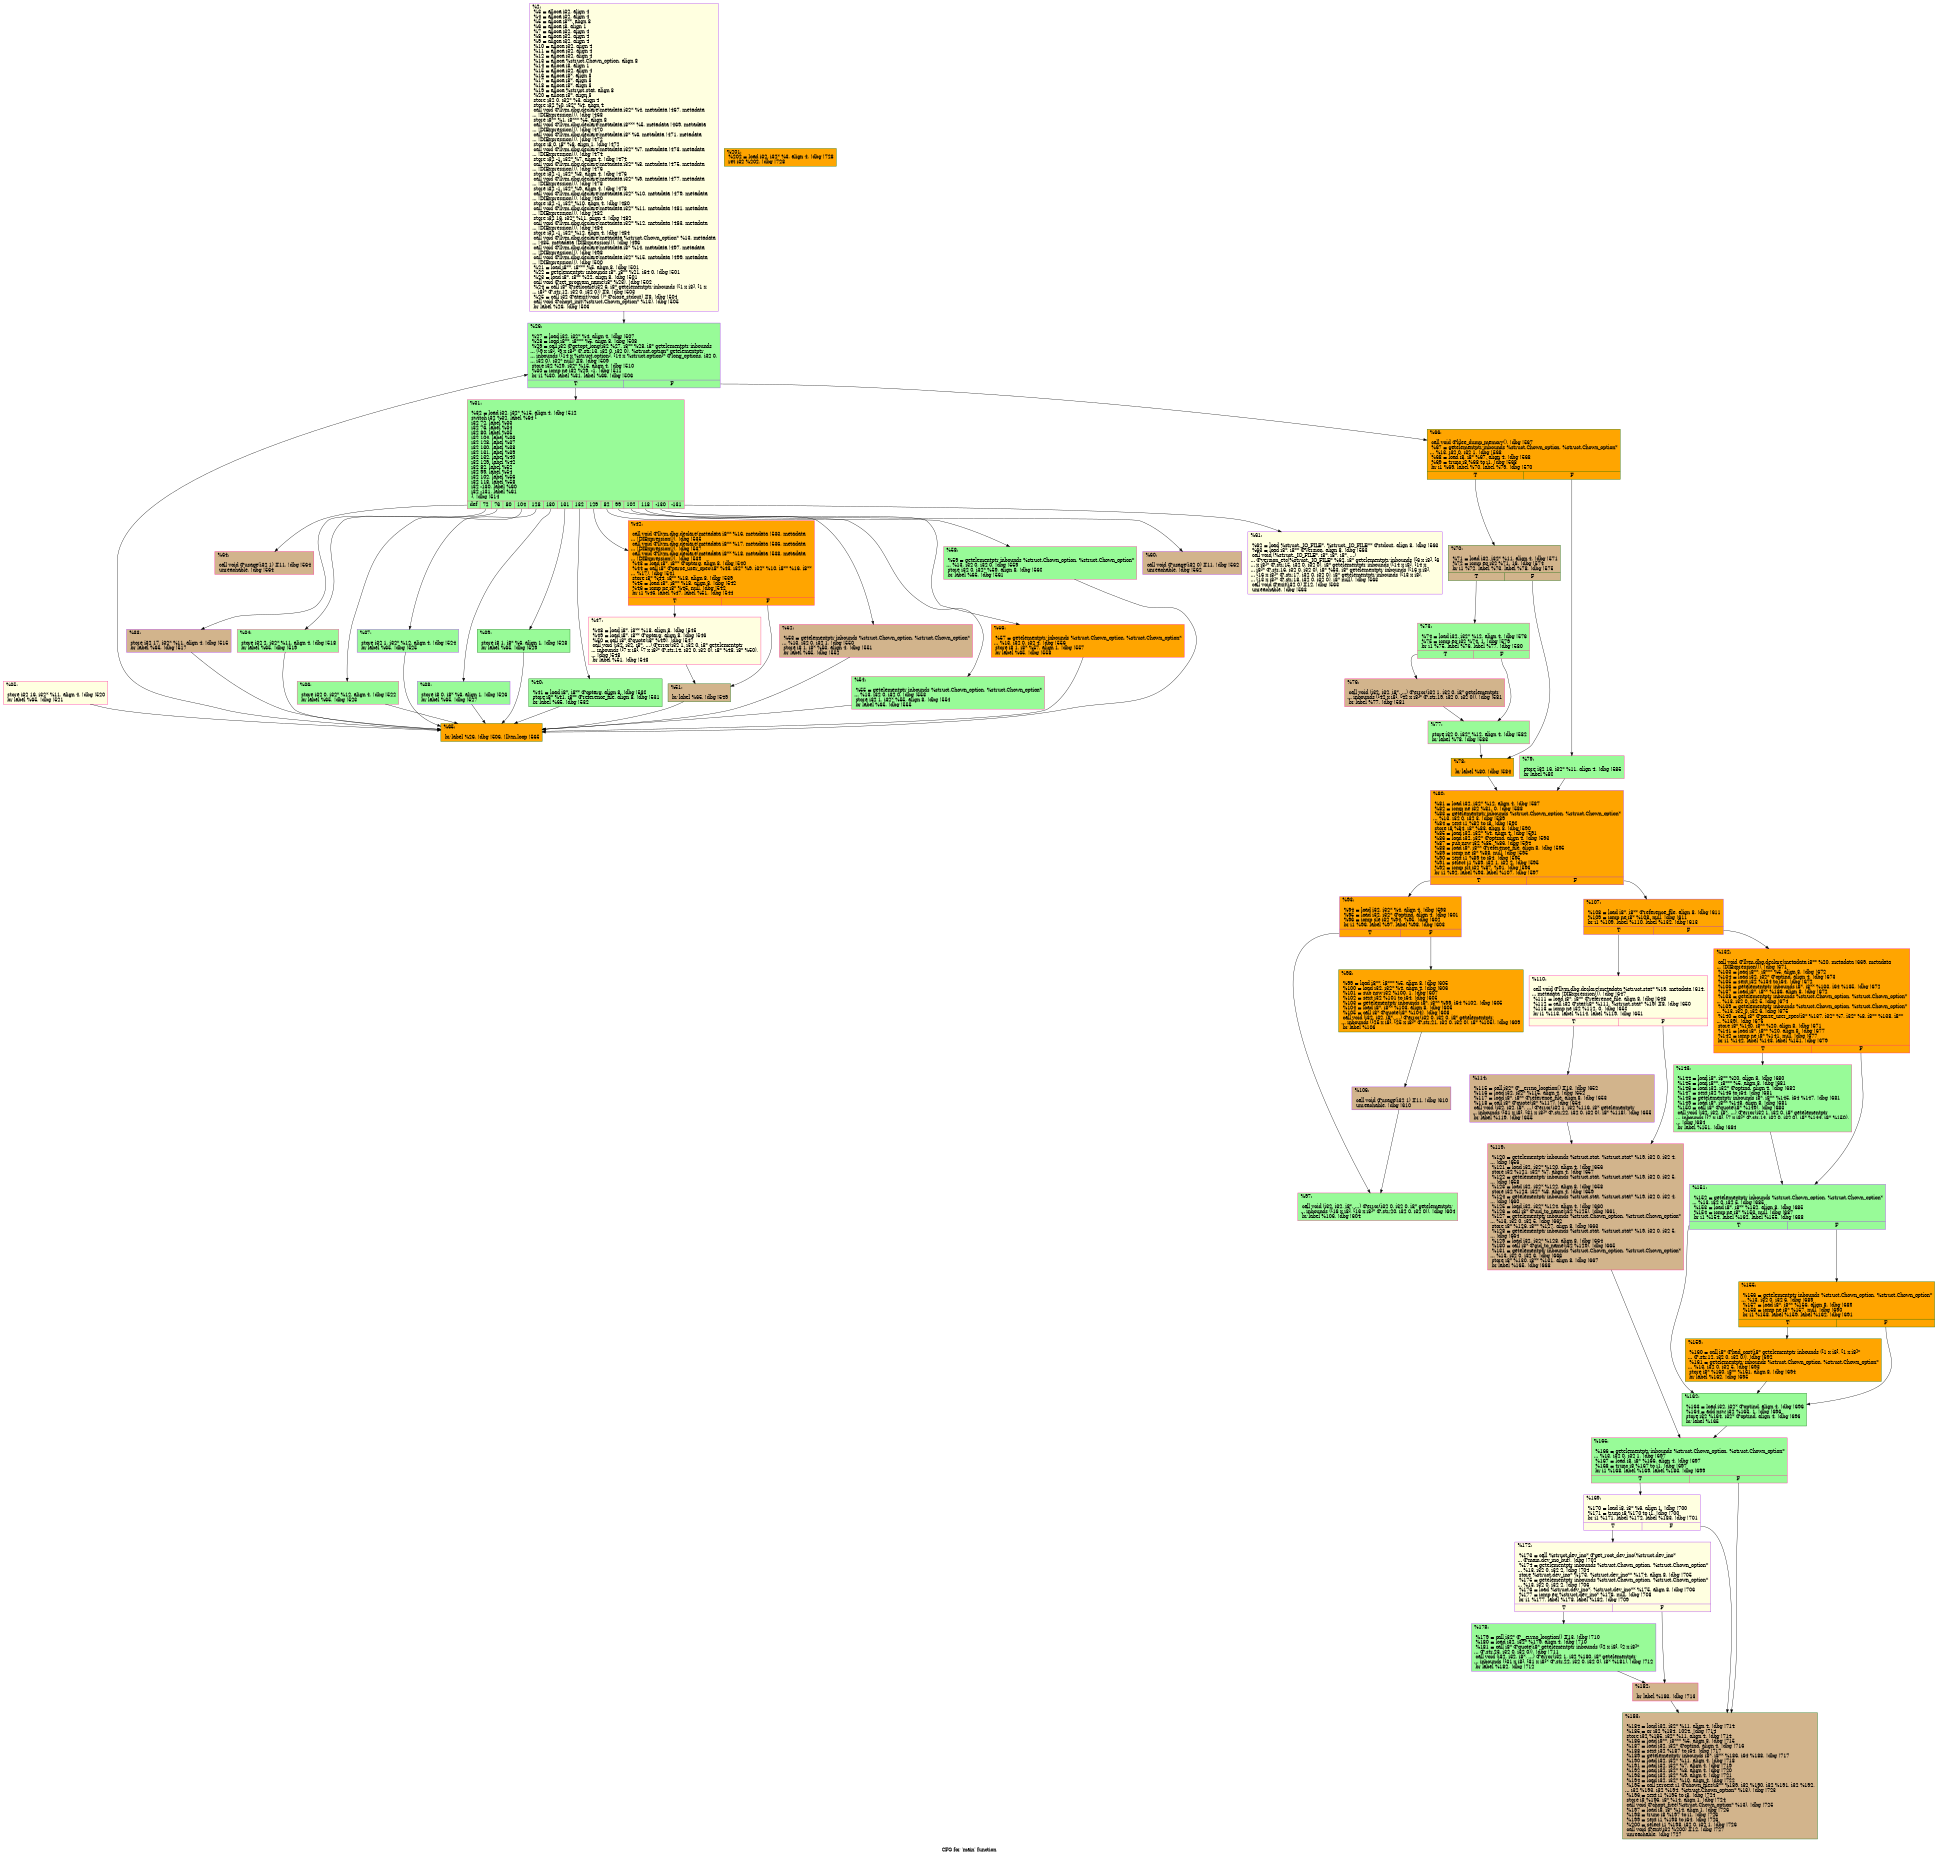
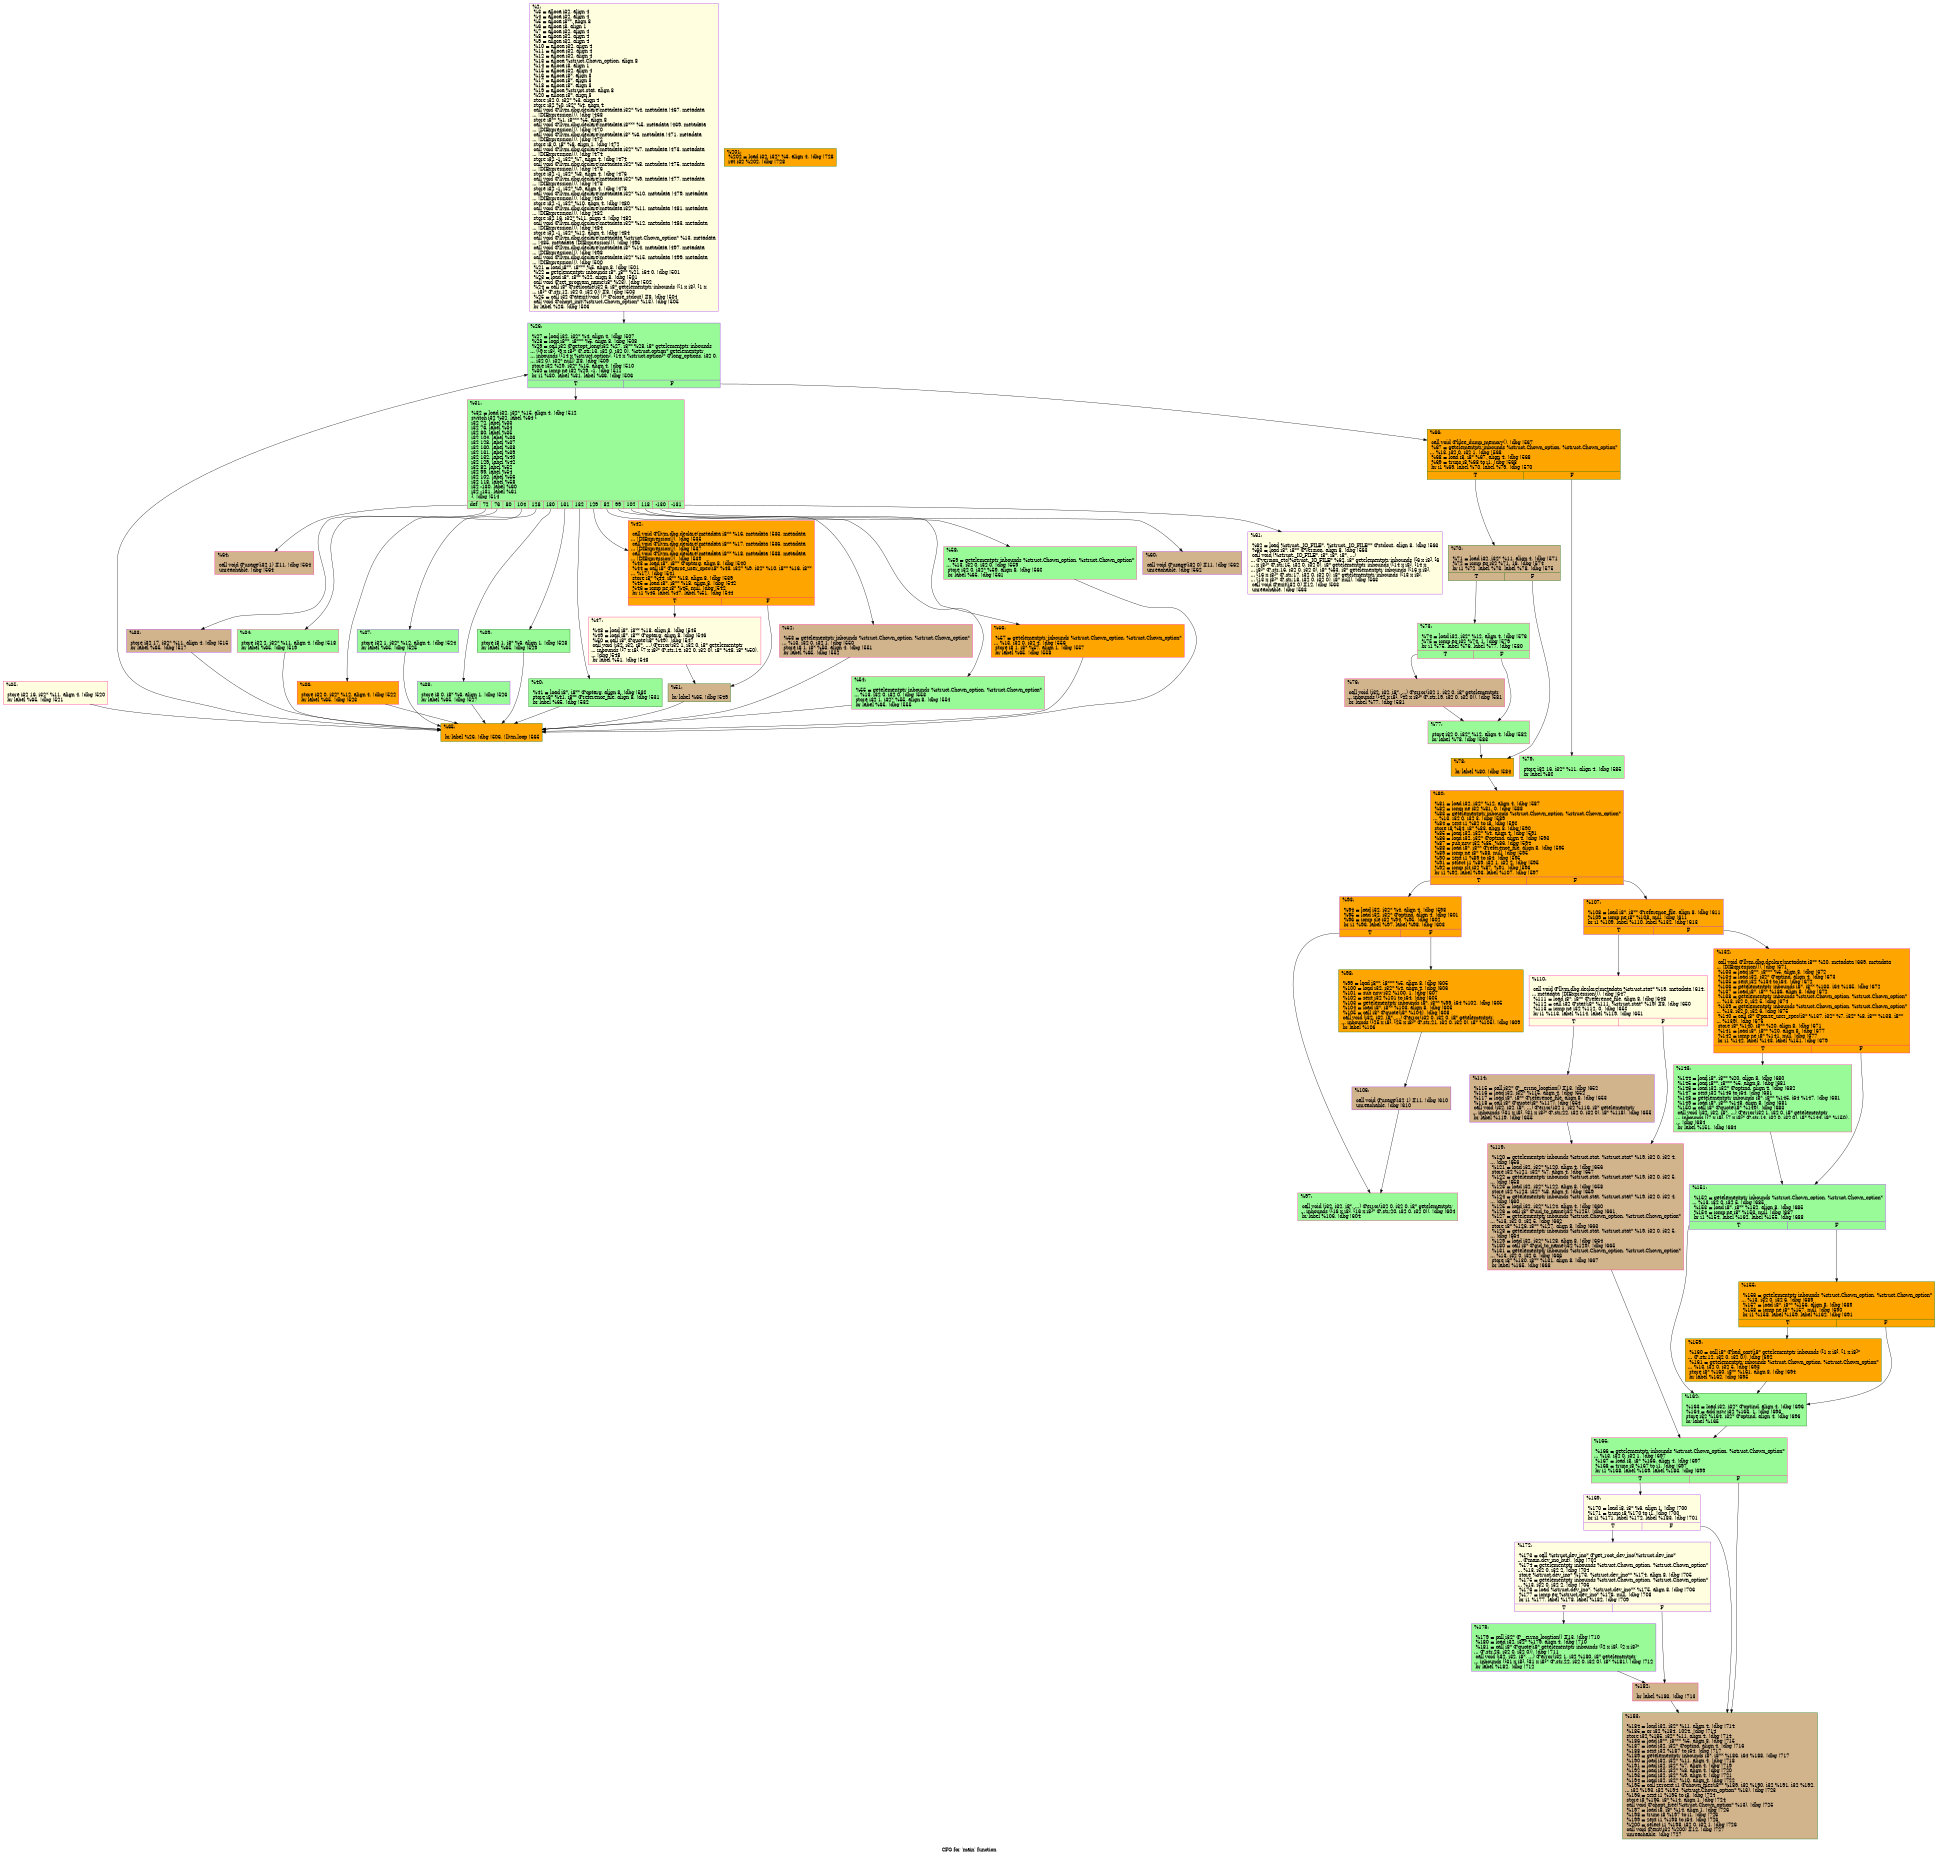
(348, 693) -> (348, 693)
(1562, 783) -> none
